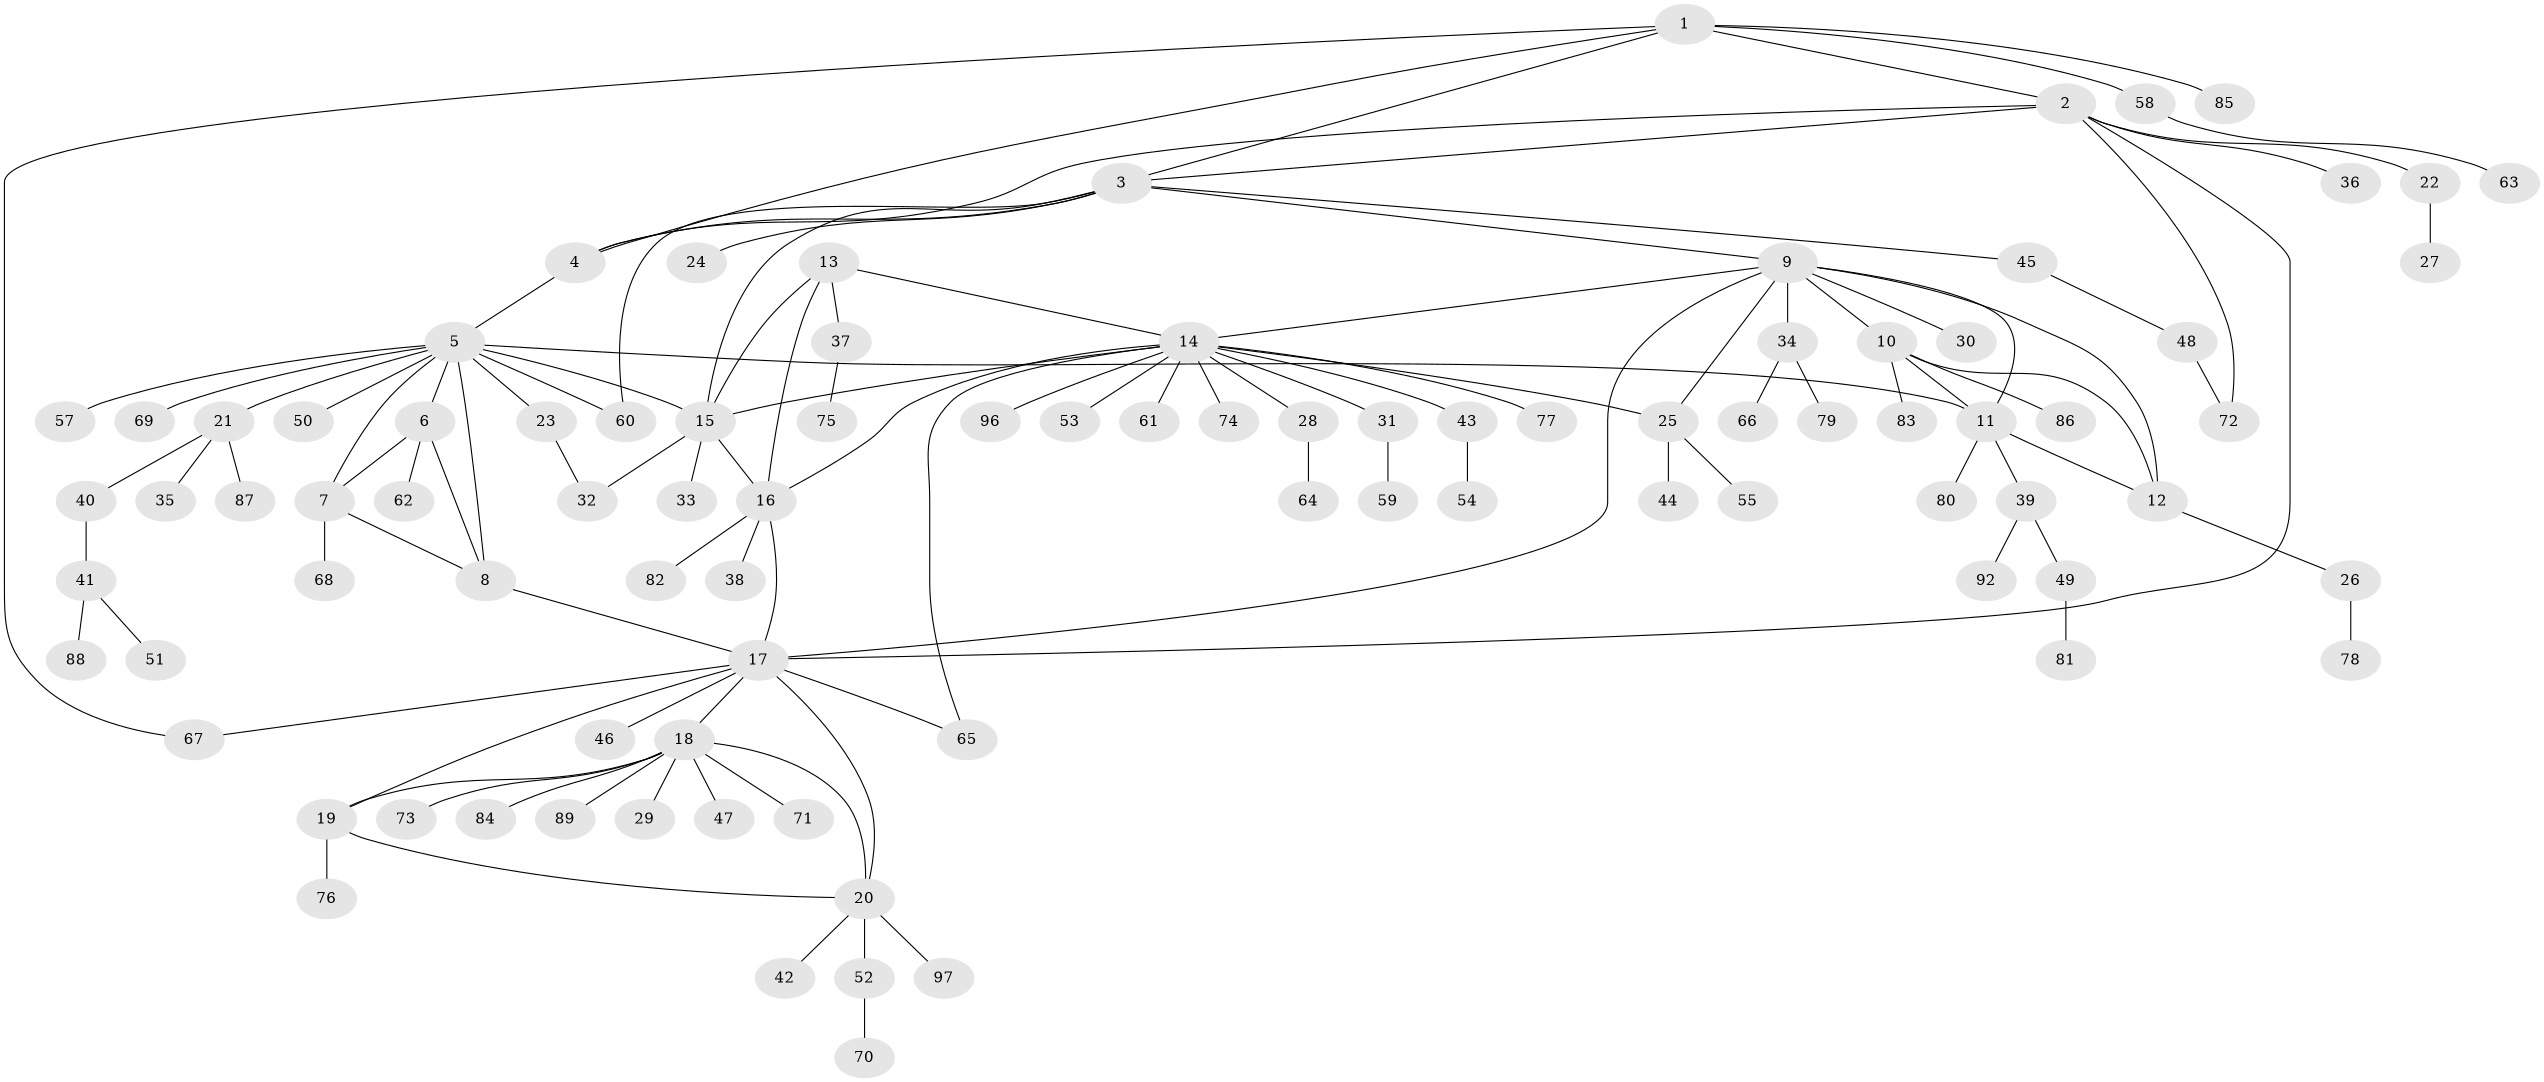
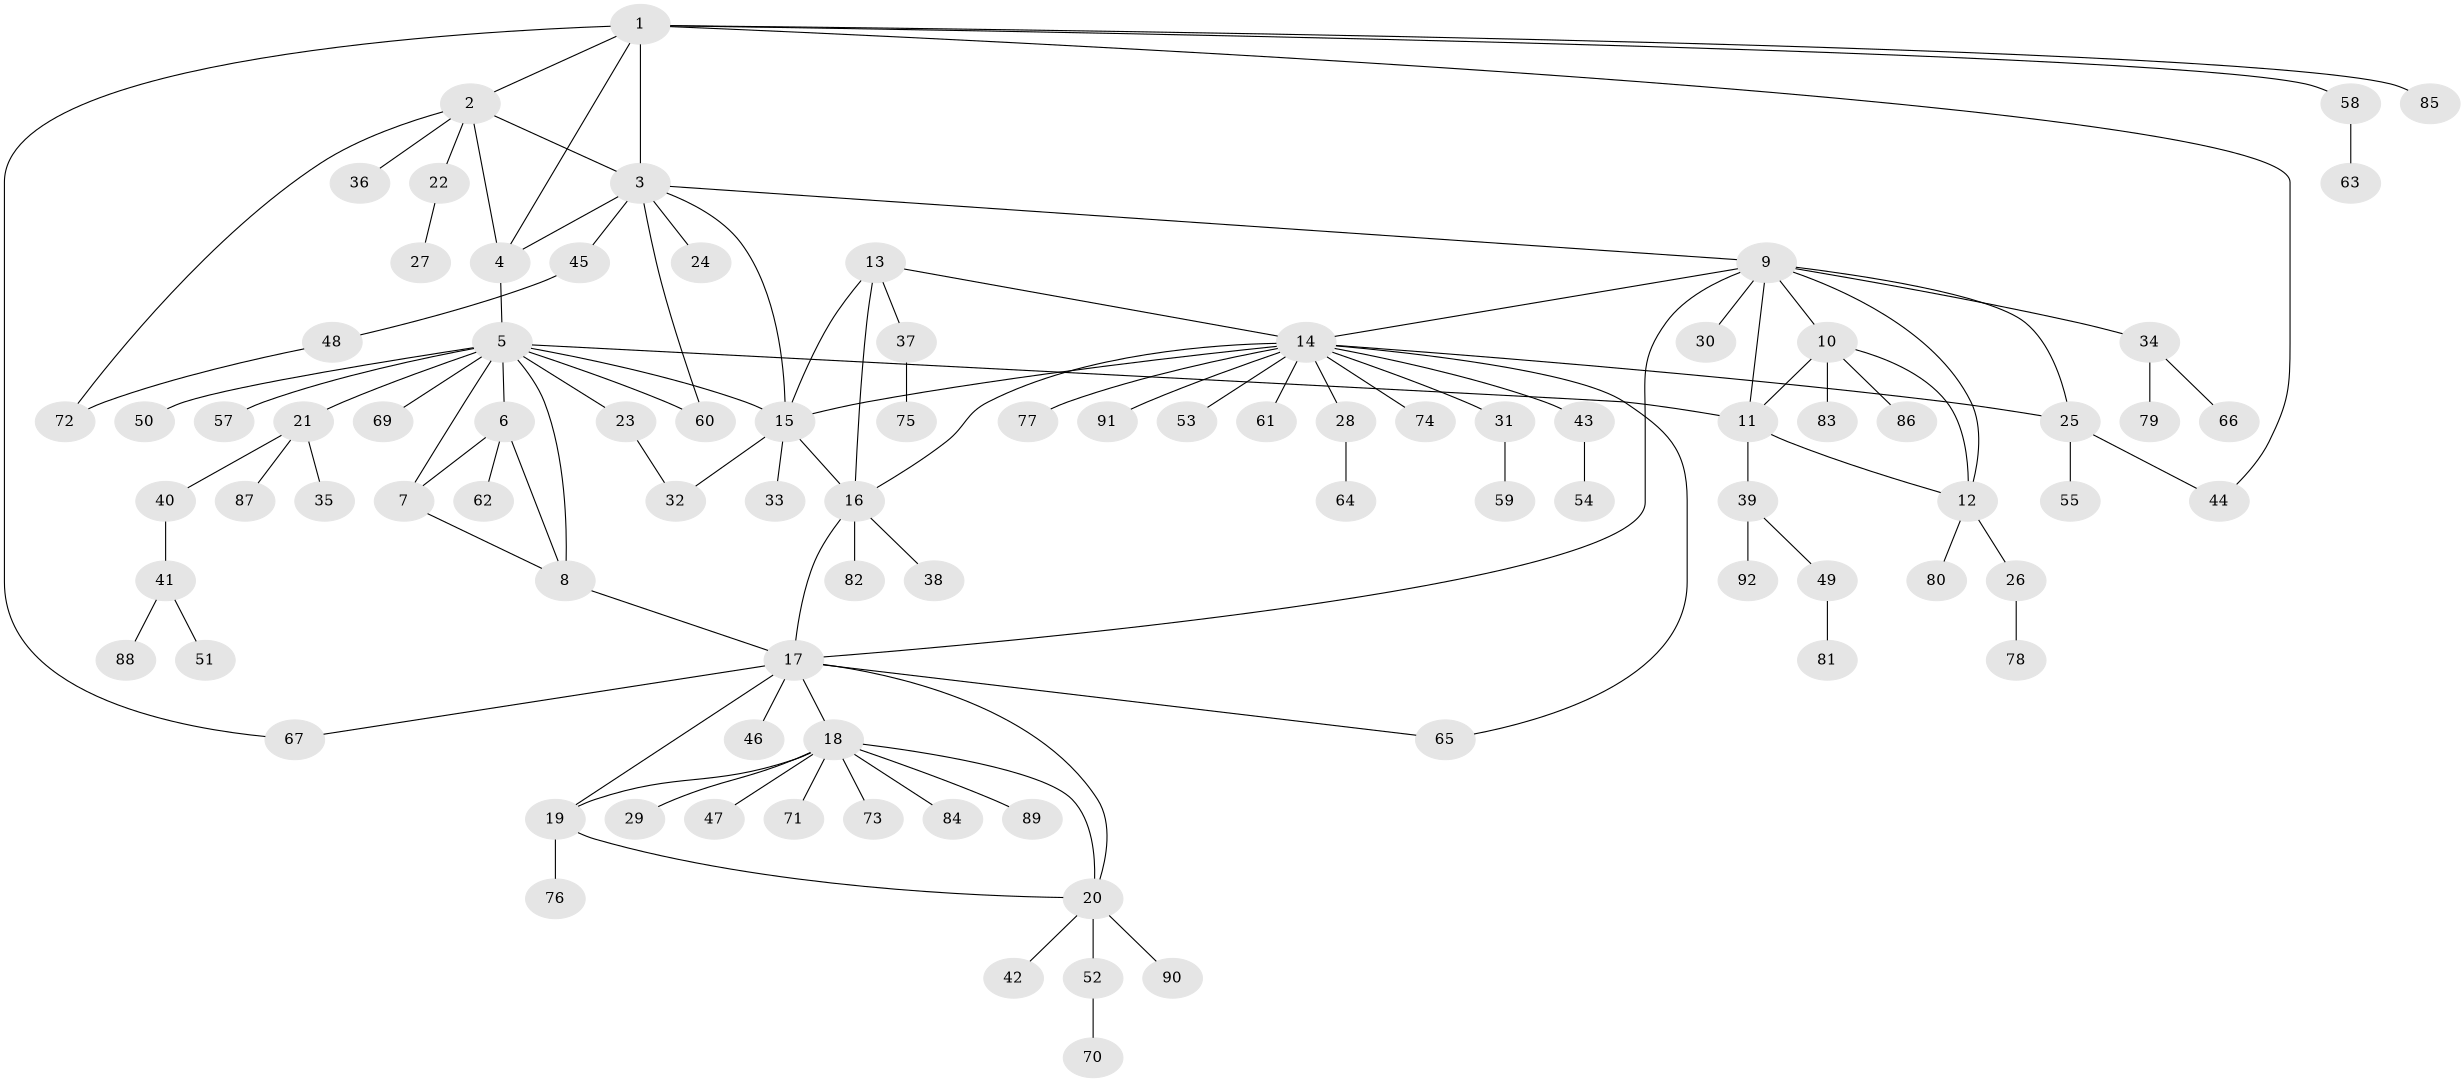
none -> (1644, 83)
(990, 422) -> (1107, 422)
(1966, 462) -> (1952, 541)
(325, 581) -> none
(1809, 627) -> none
(944, 978) -> (1173, 978)
